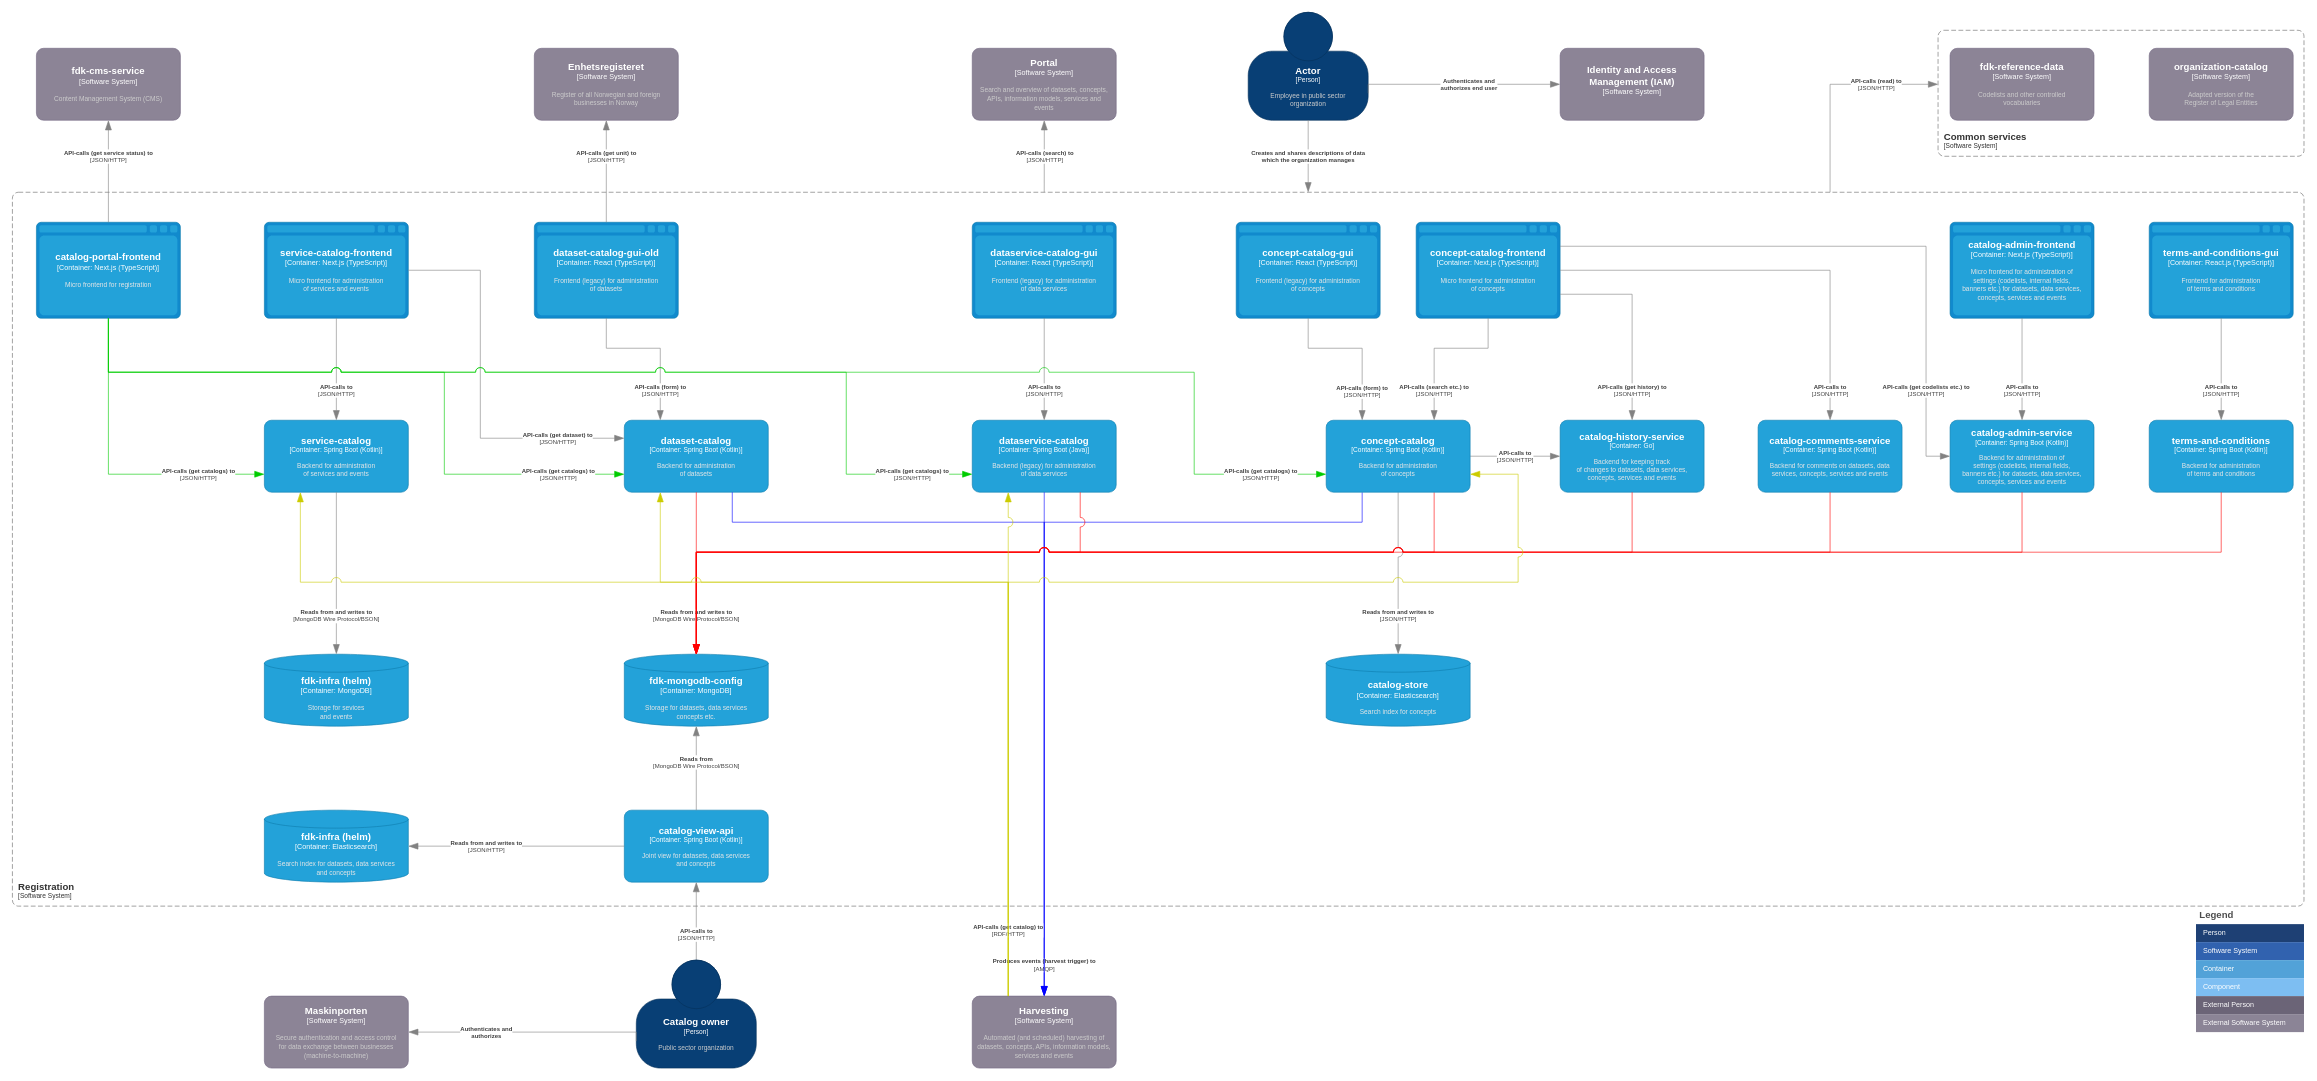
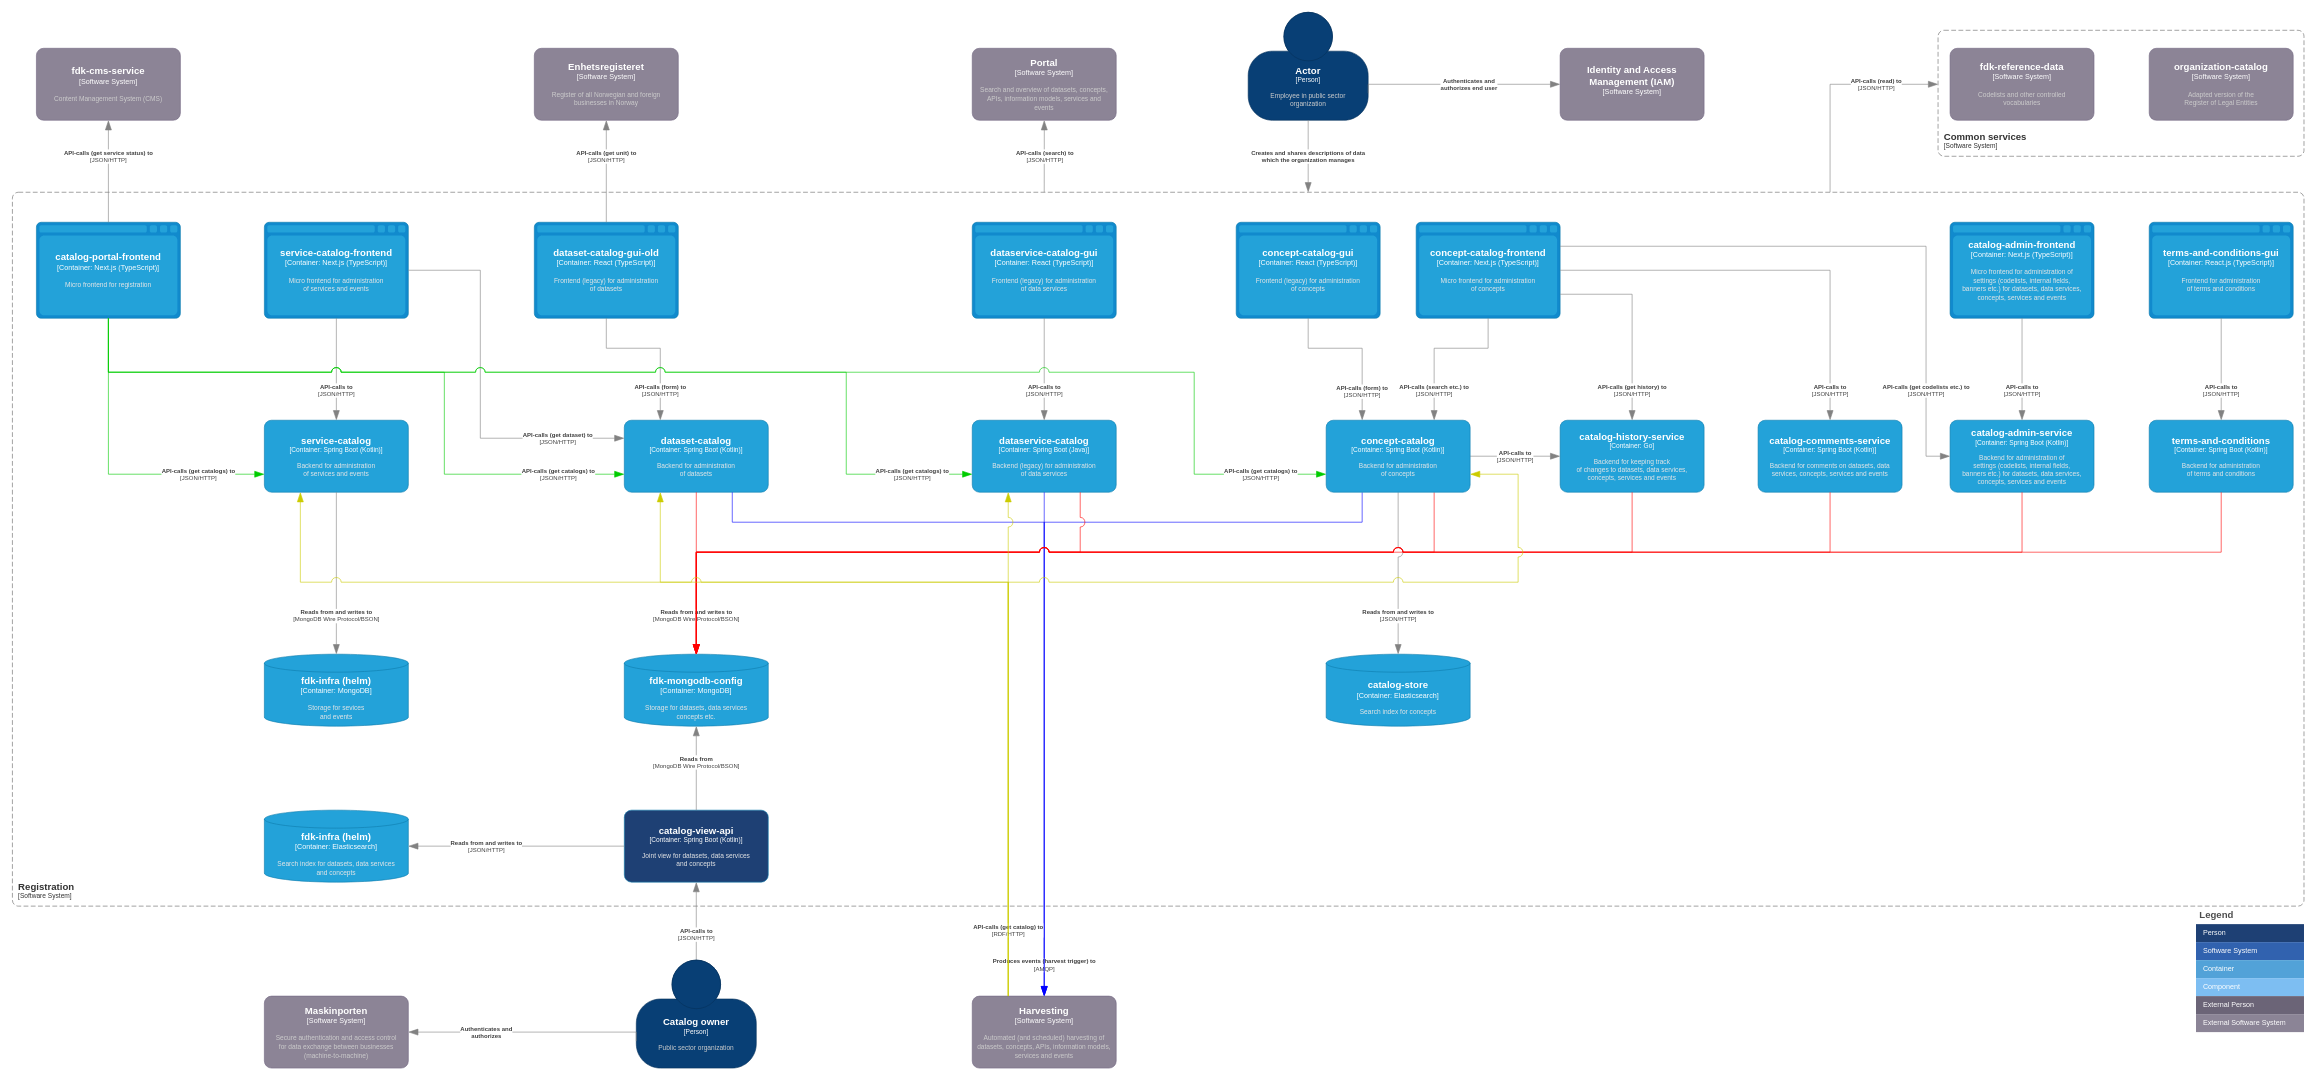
(696, 846) -> (696, 846)
